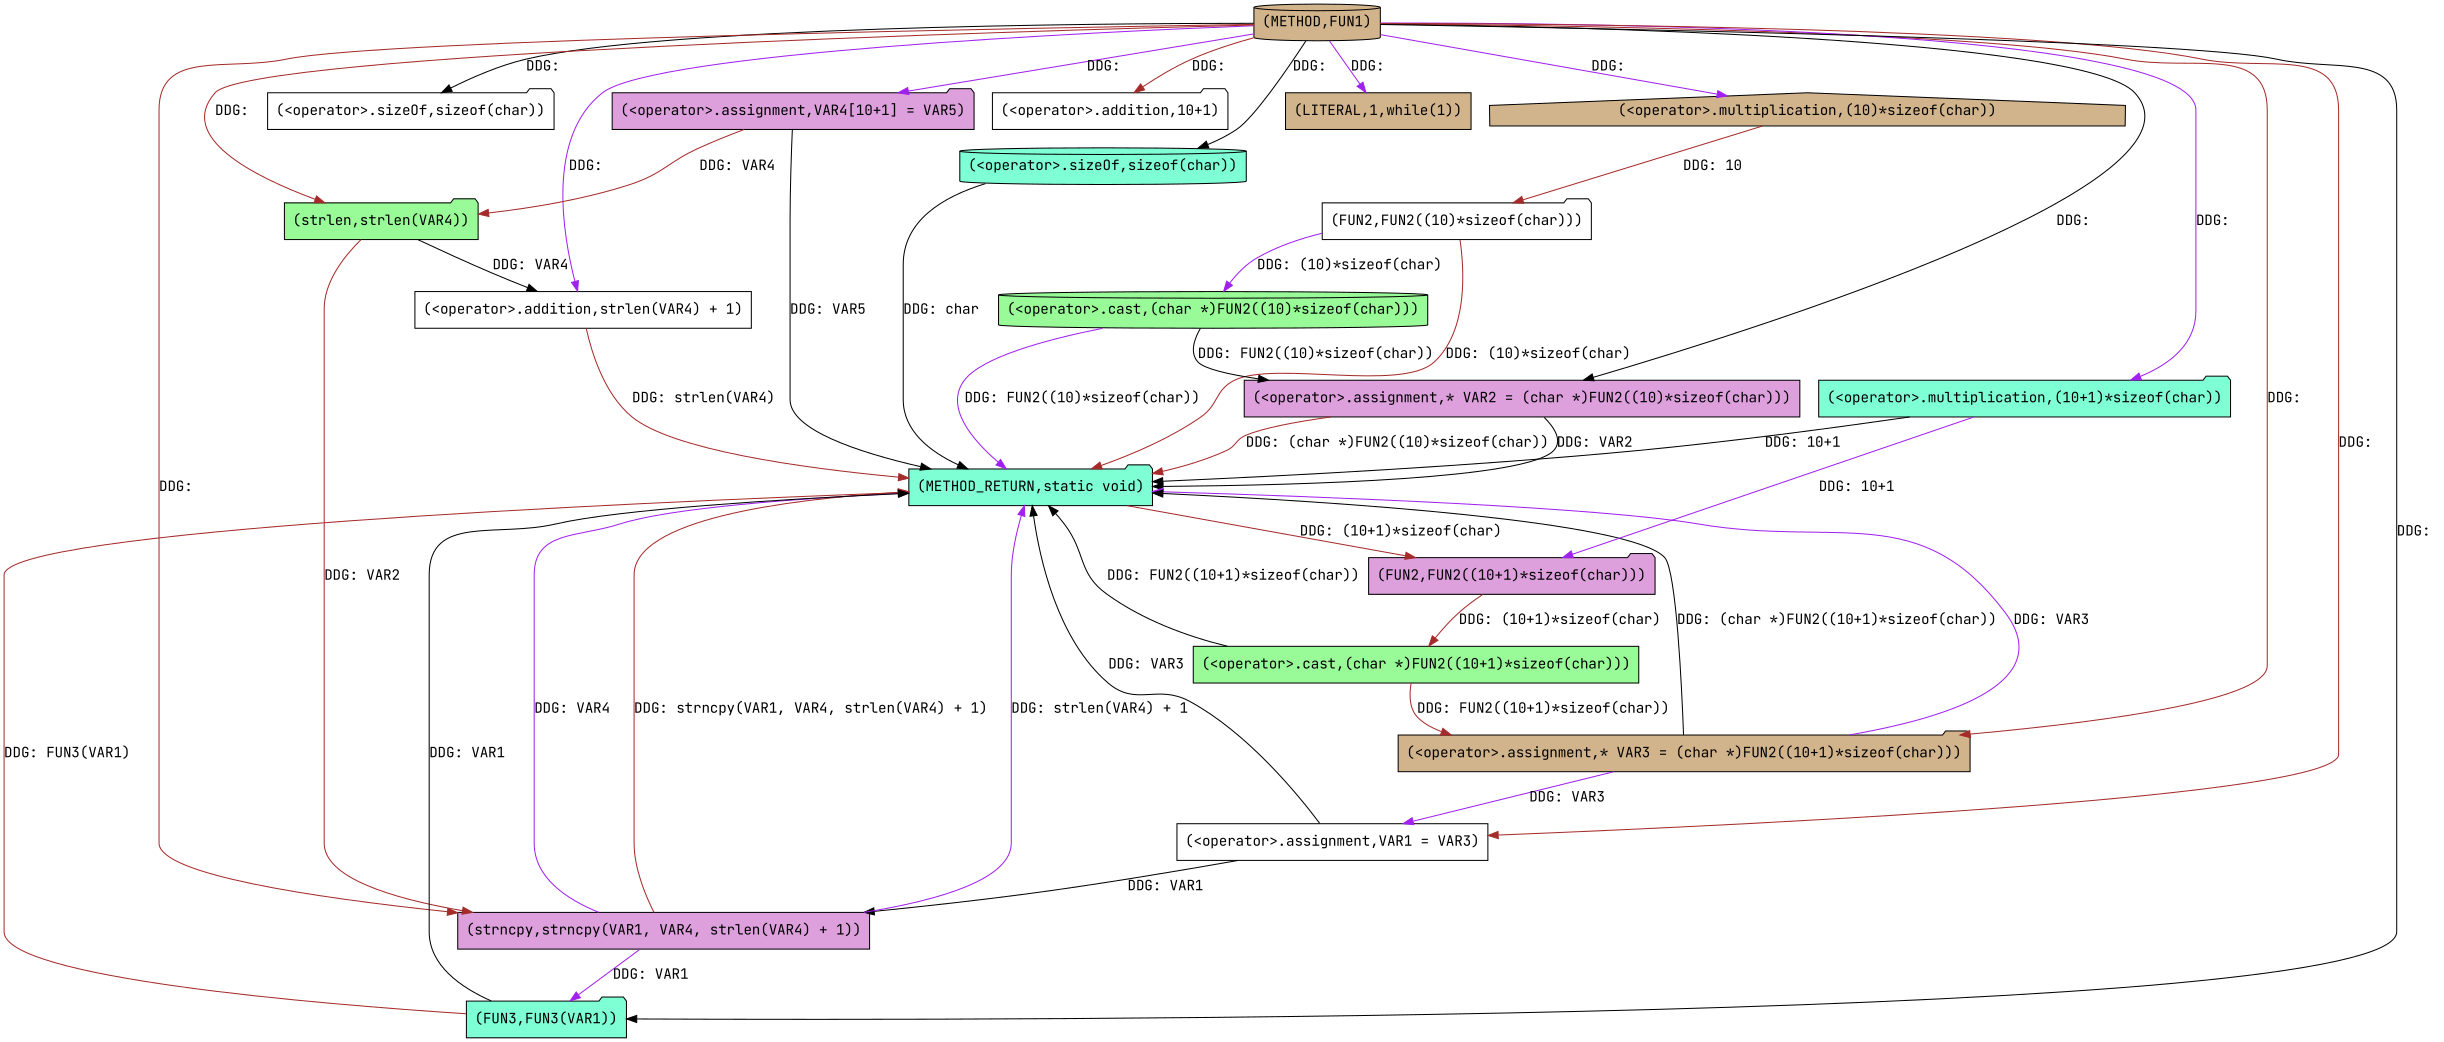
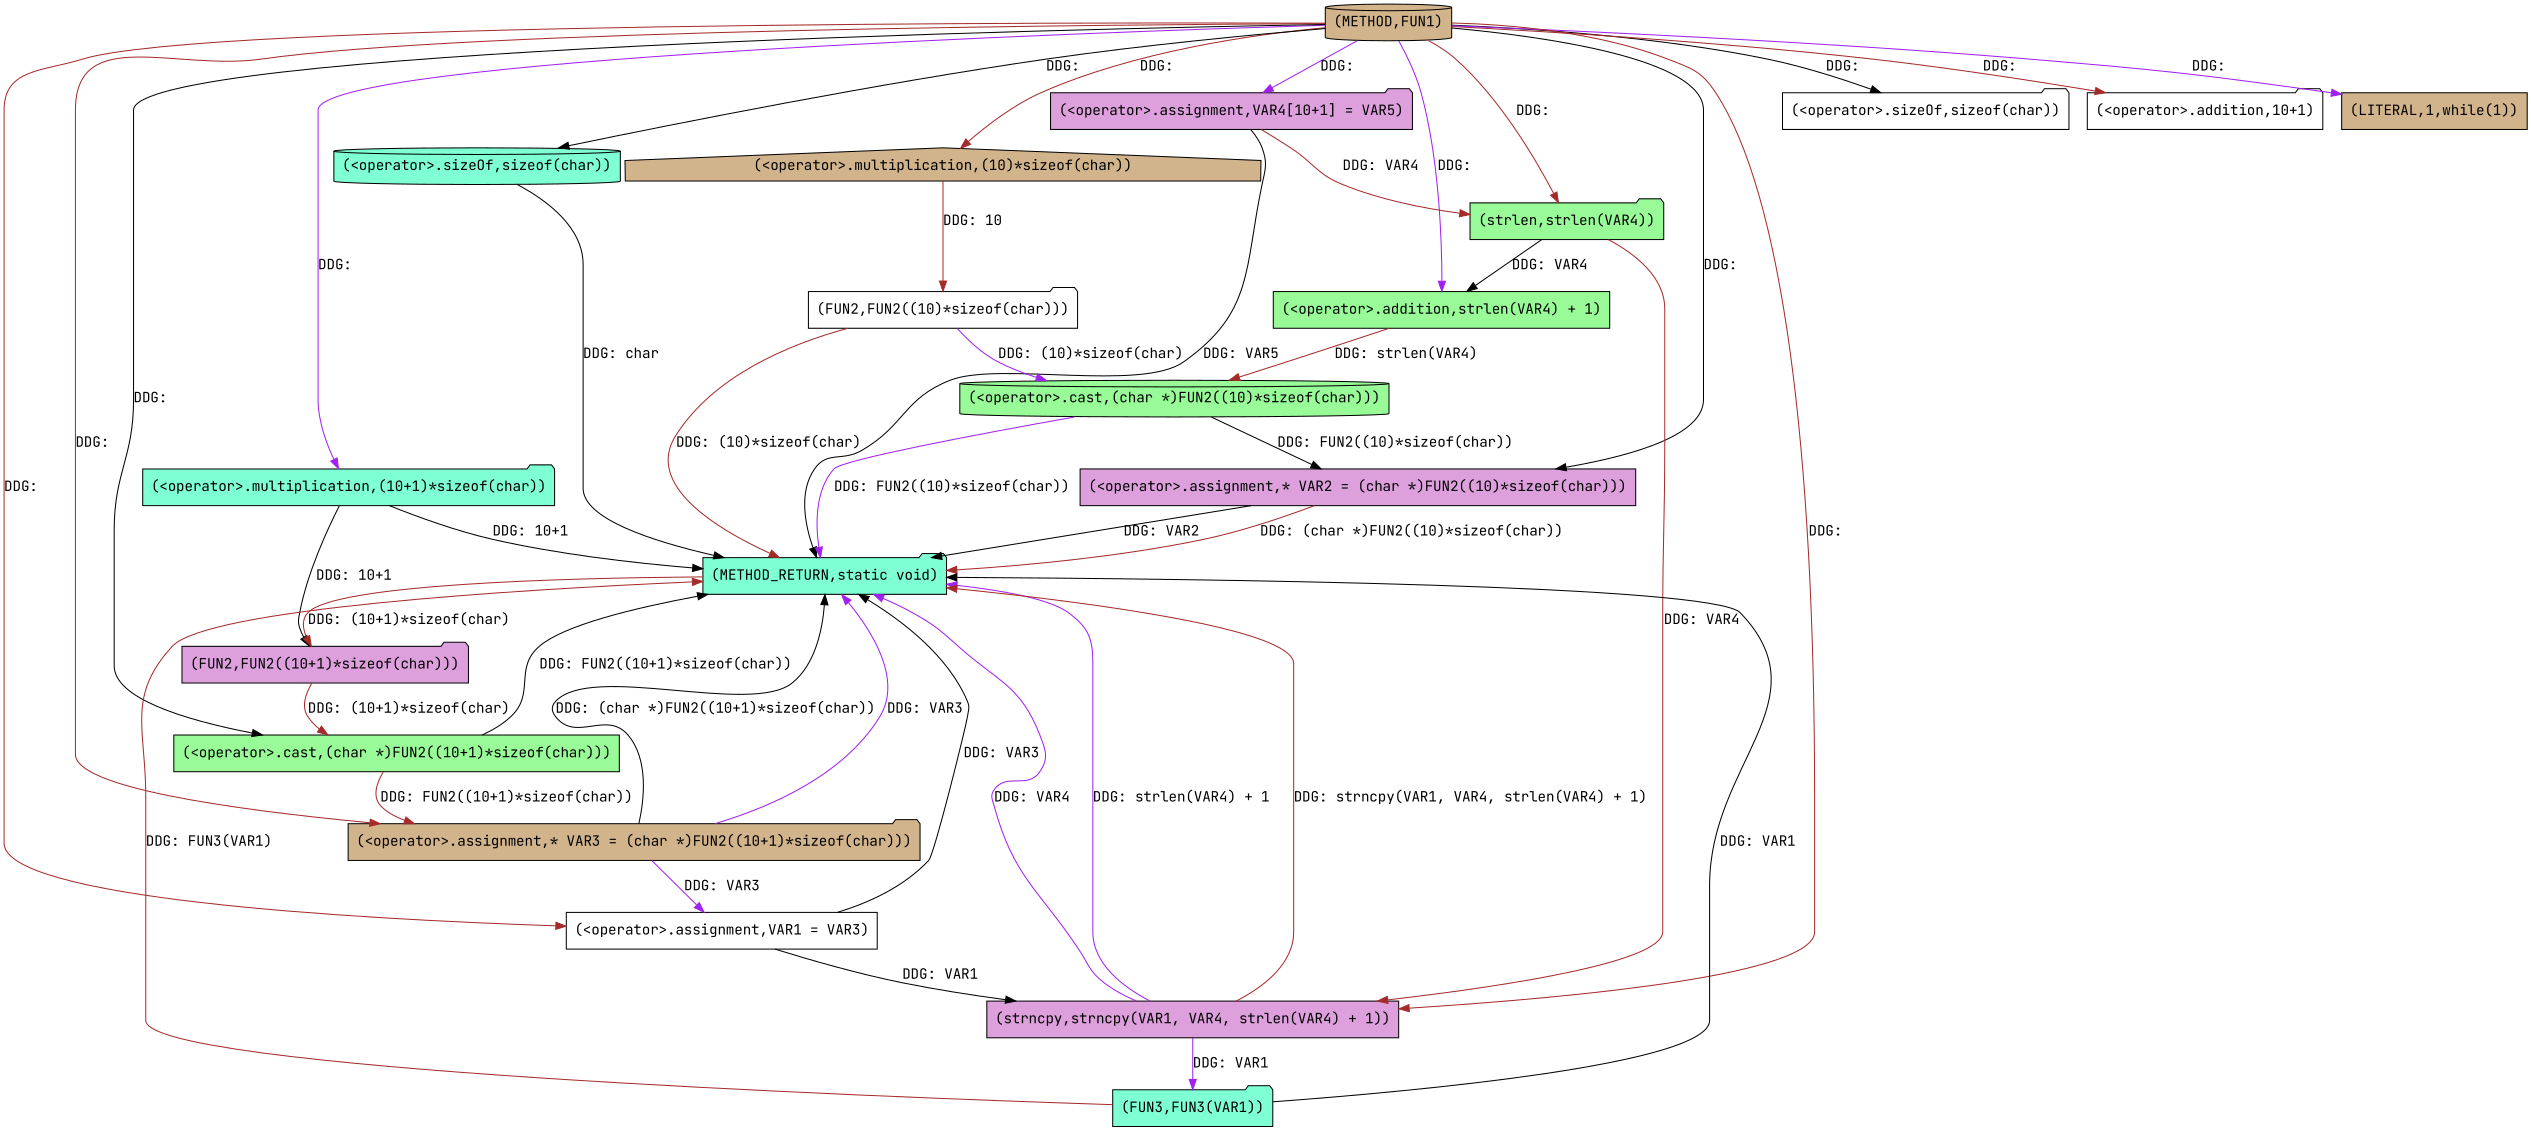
(1549, 64) -> (1138, 60)
(583, 310) -> (1441, 310)
(712, 449) -> (1314, 353)
(1773, 486) -> (312, 570)
(362, 576) -> (1702, 620)
(2397, 884) -> (367, 64)
